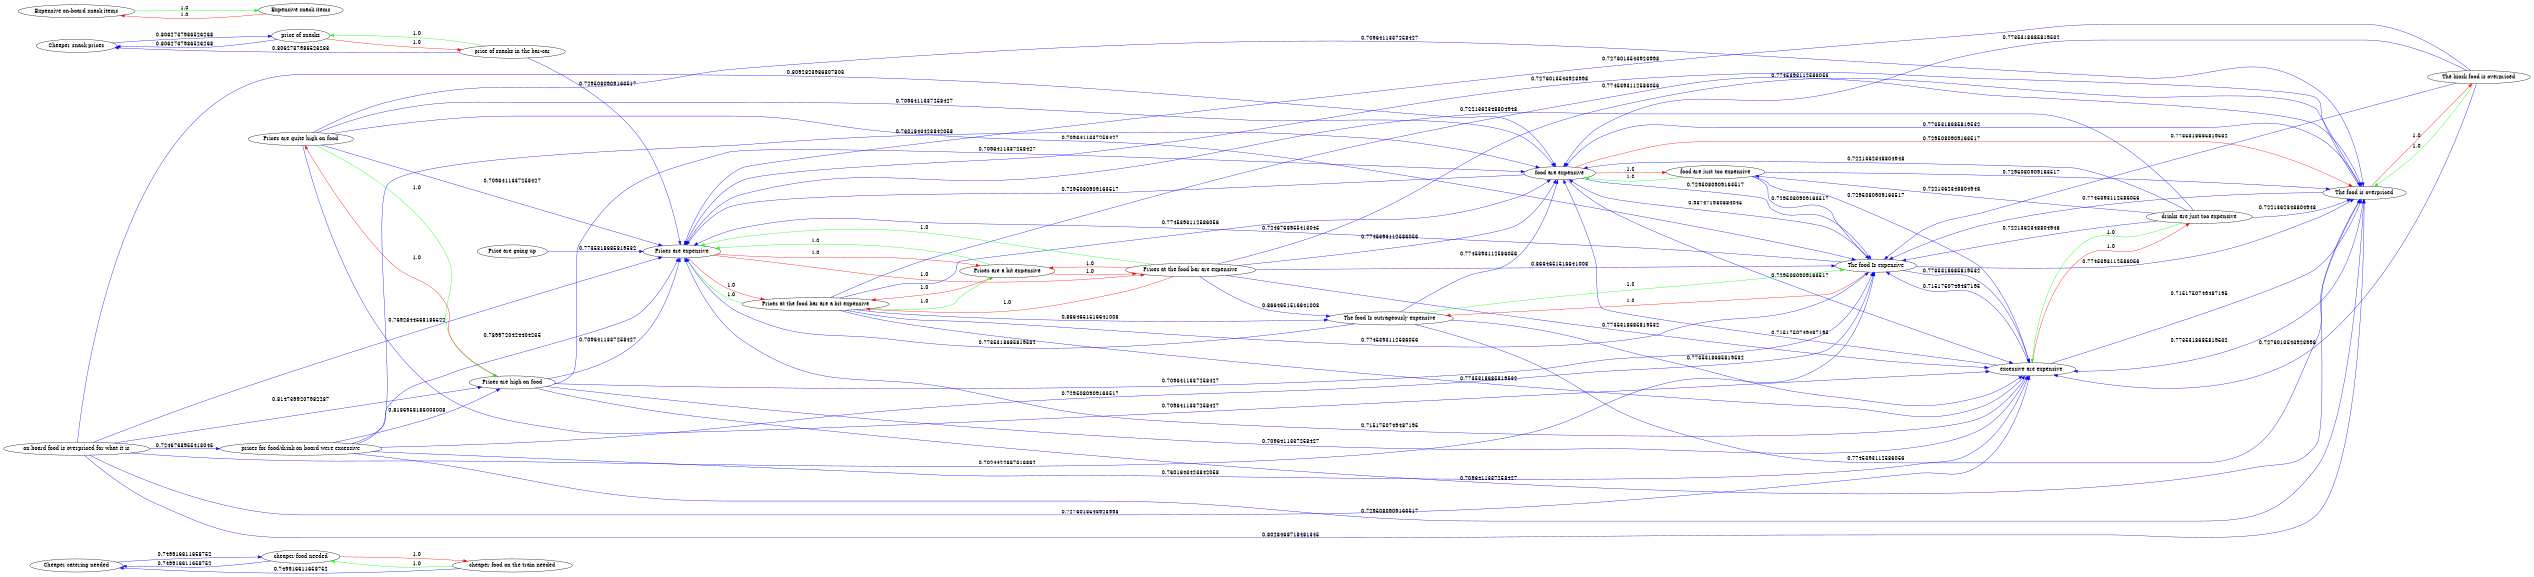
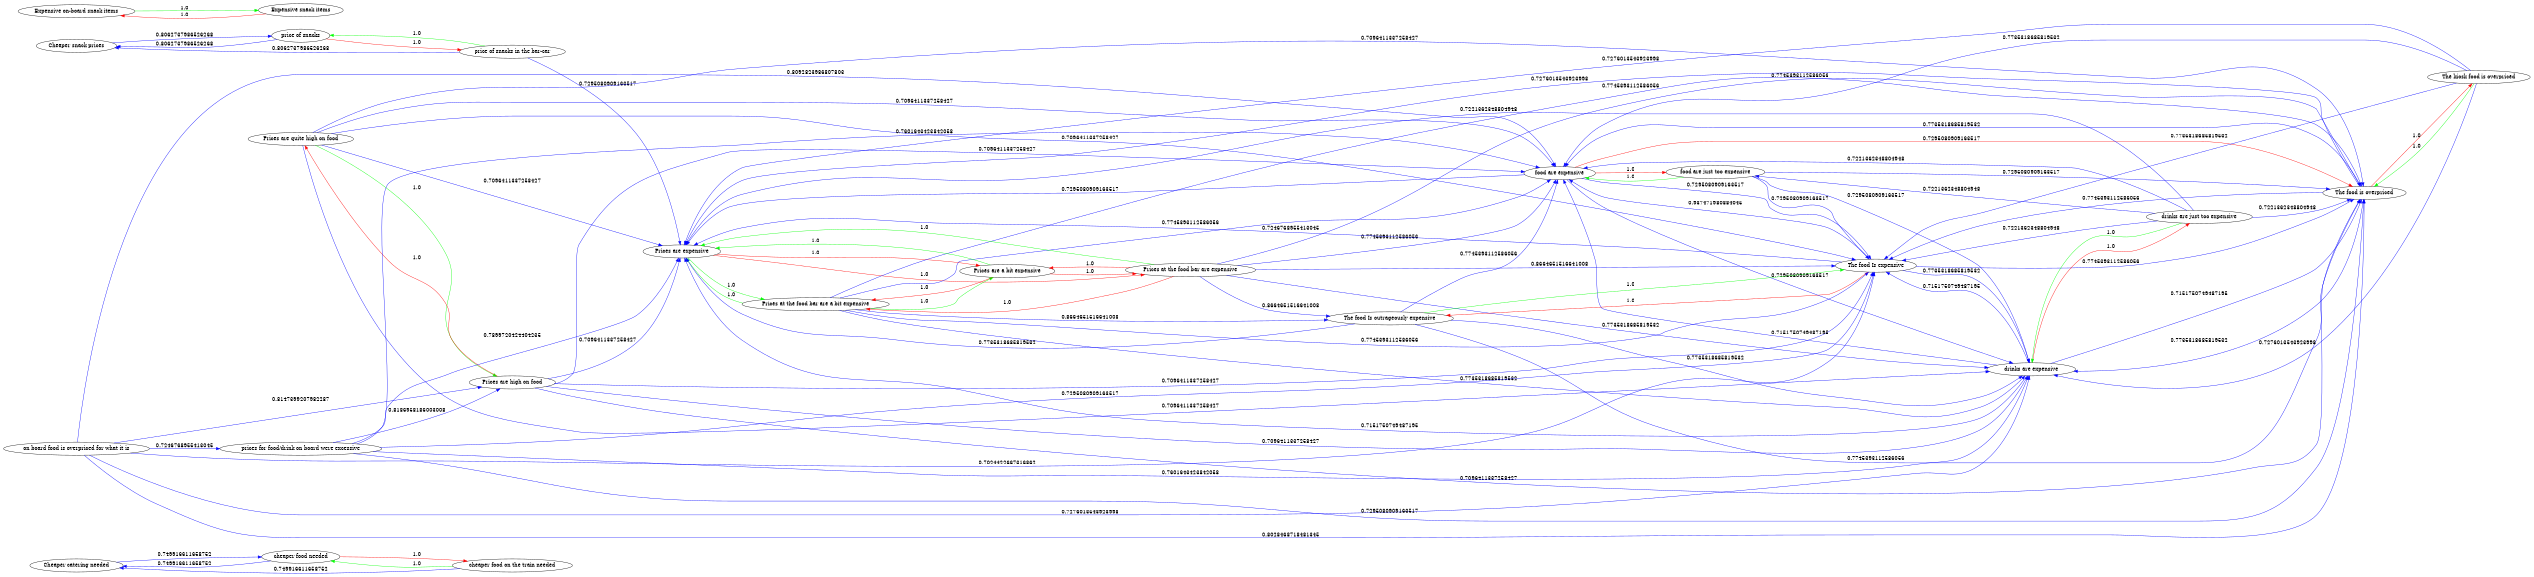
(512, 251) -> none
(721, 285) -> (721, 285)
(374, 345) -> none
(2031, 369) -> (2031, 369)
